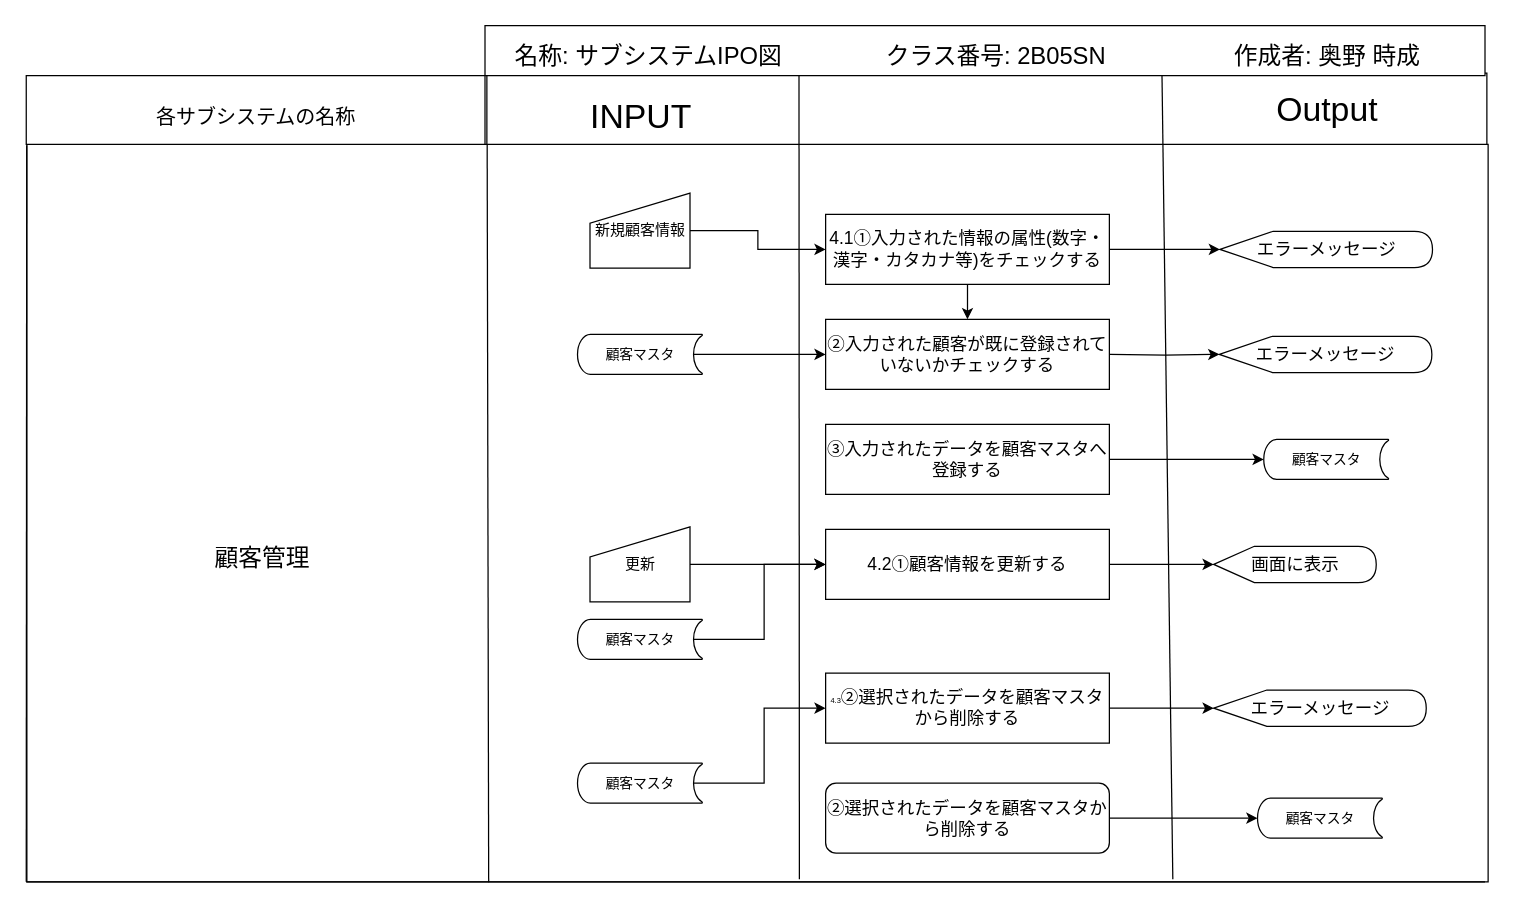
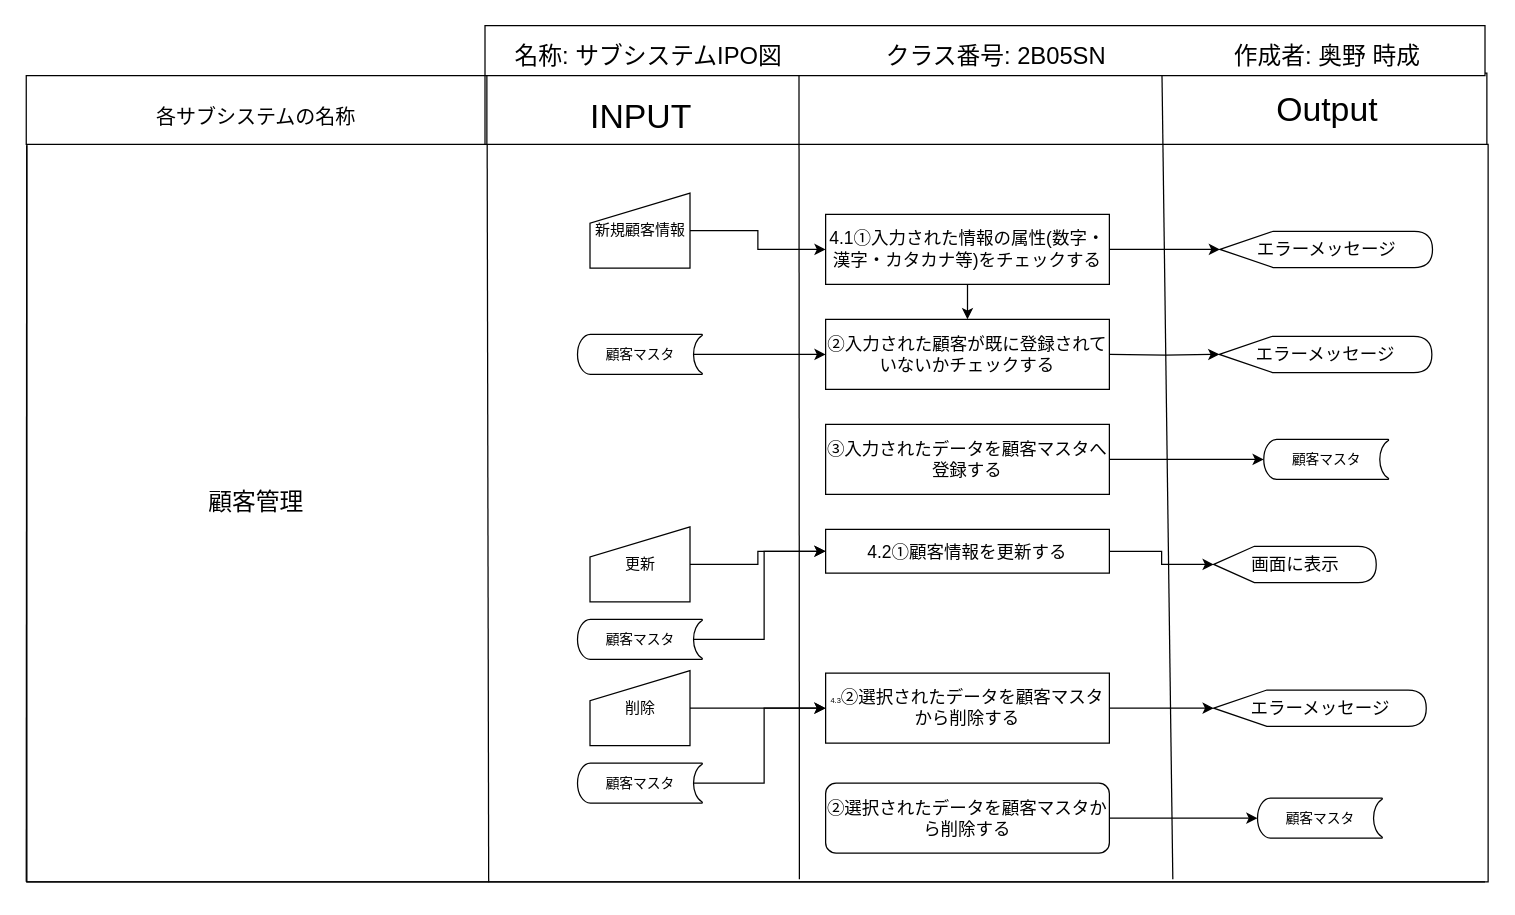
(262, 559) -> (256, 503)
(968, 564) -> (968, 551)
none -> (640, 708)
none -> (725, 708)
